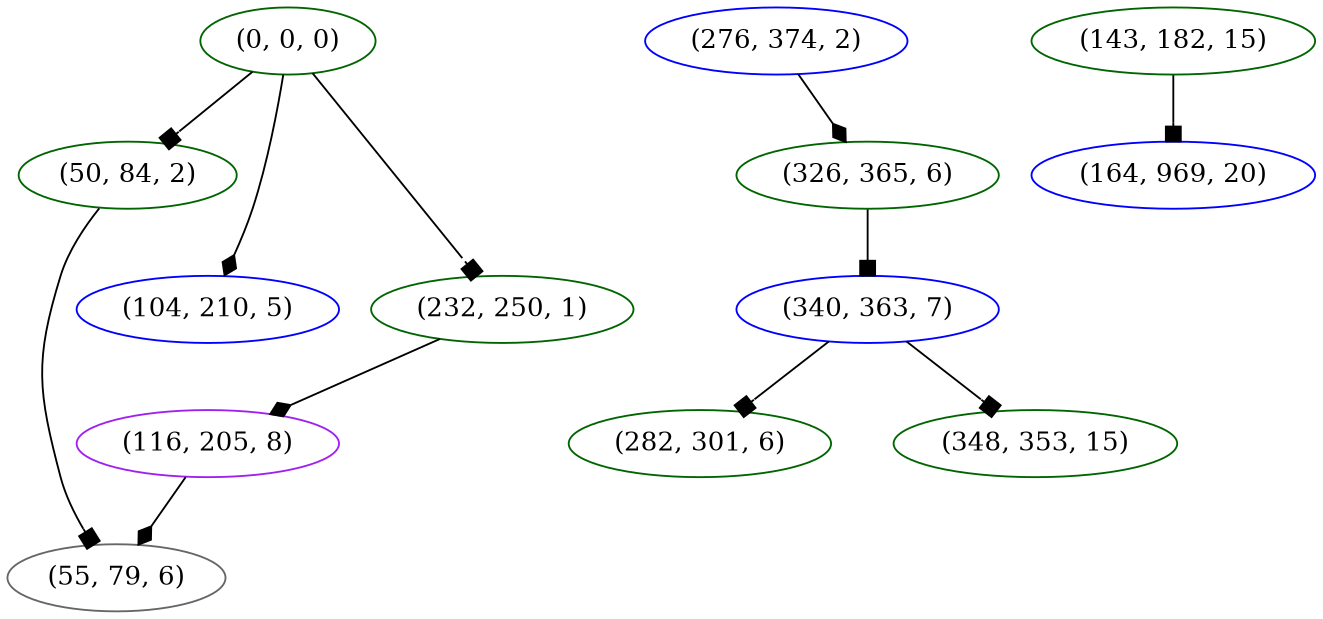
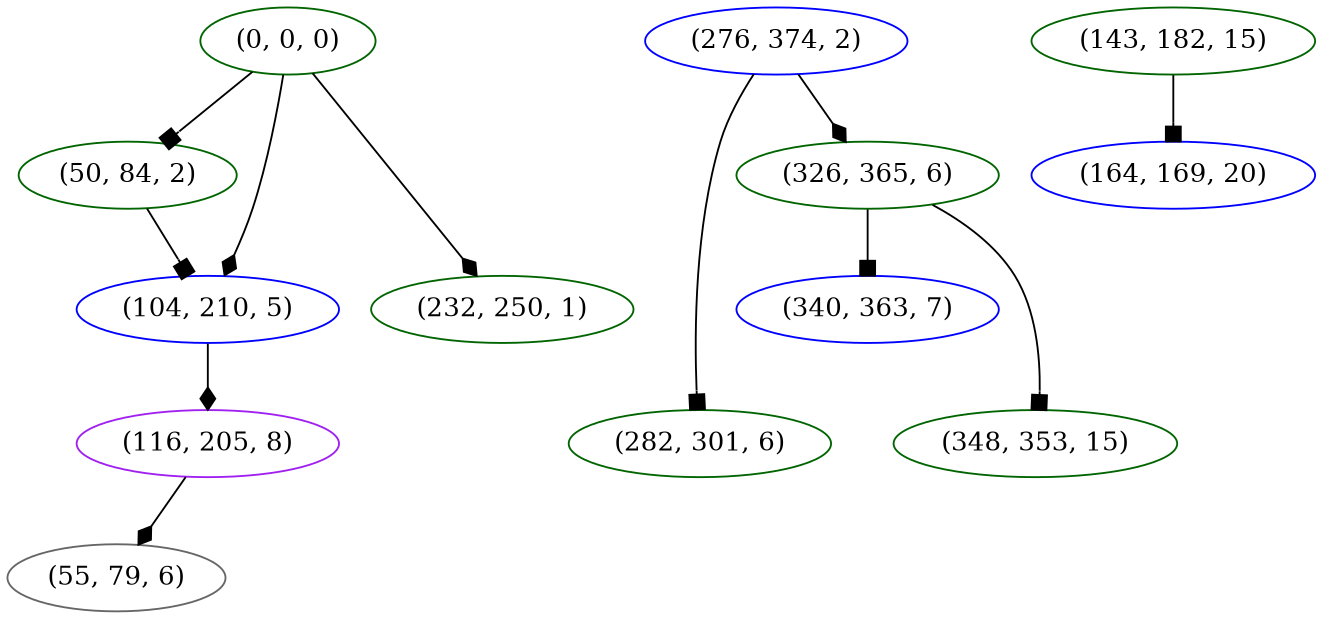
(387, 166) -> (387, 166)
(1173, 175) -> (1173, 175)
(43, 366) -> (163, 234)
(792, 370) -> (703, 228)
(944, 370) -> (1017, 280)
(365, 372) -> (208, 365)
